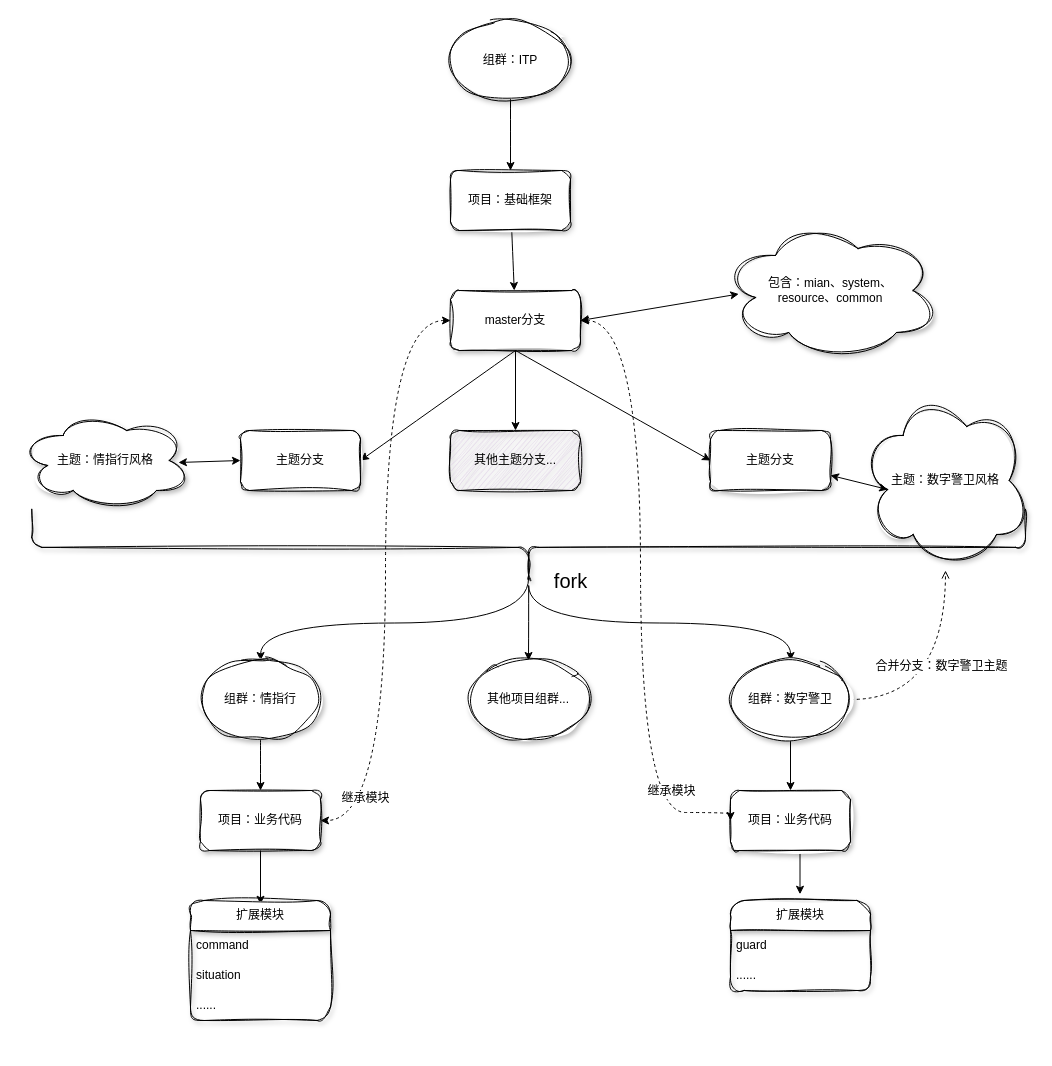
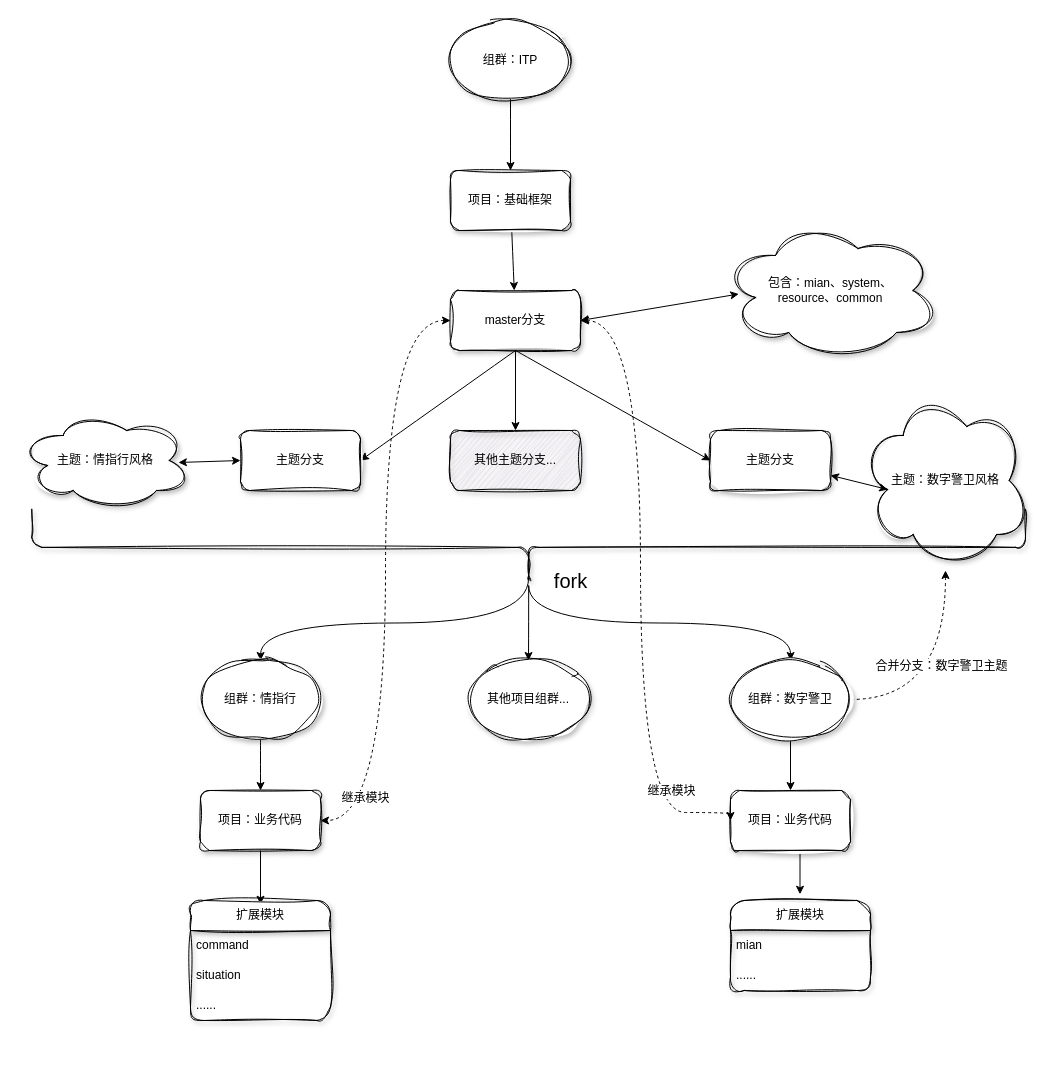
(945, 576) -> (945, 578)
(753, 946) -> (748, 946)
